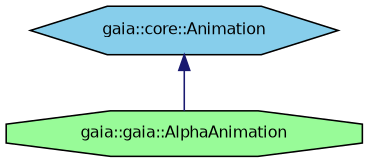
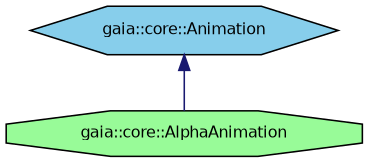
(184, 134) -> (184, 134)
